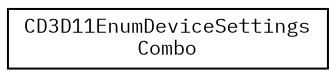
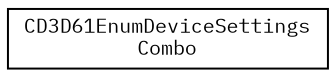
(168, 39) -> (168, 39)
